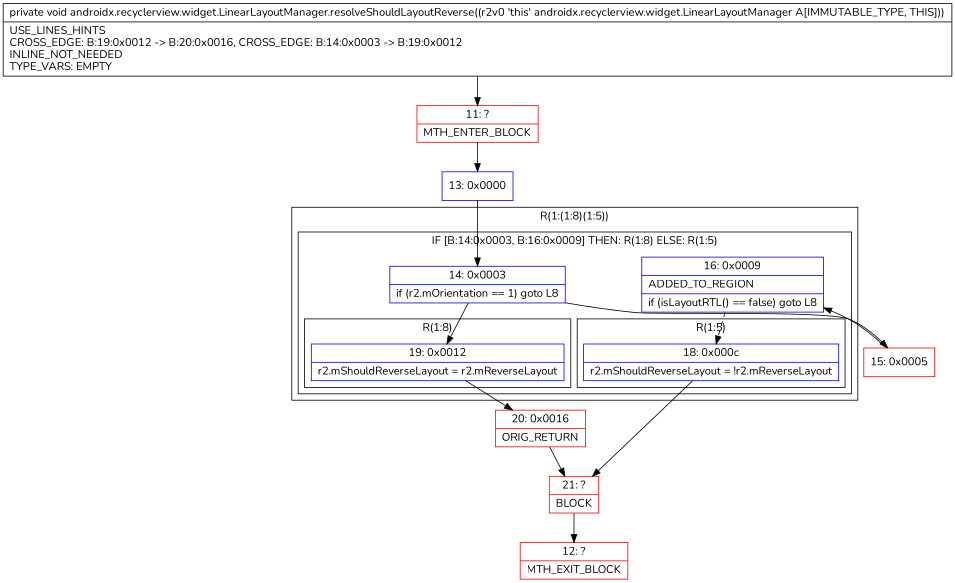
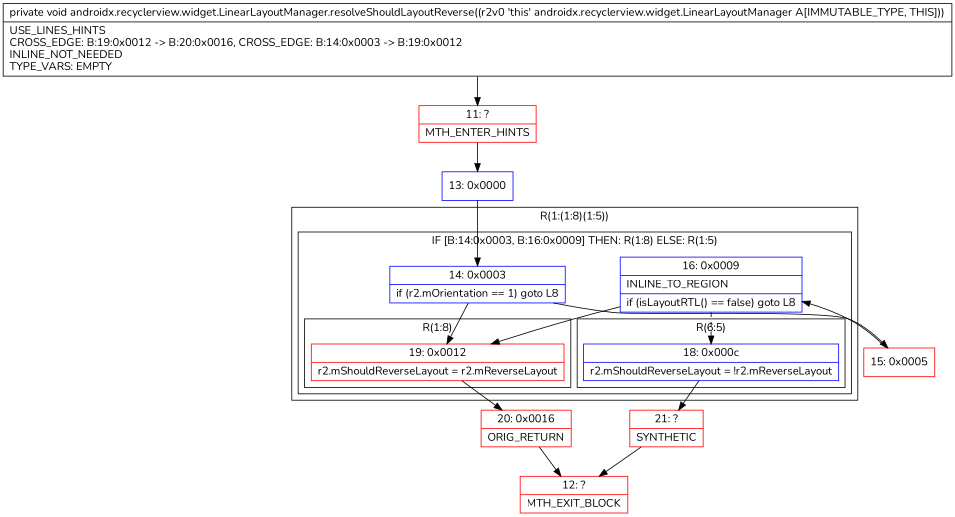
(478, 133) -> (478, 133)
(701, 284) -> (678, 284)
none -> (556, 324)
(711, 328) -> (711, 328)
(438, 362) -> (438, 362)
(555, 458) -> (548, 458)
(574, 503) -> (666, 437)
